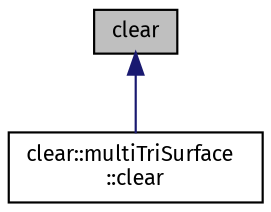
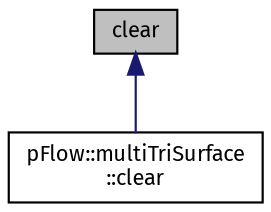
(136, 167) -> (136, 167)
